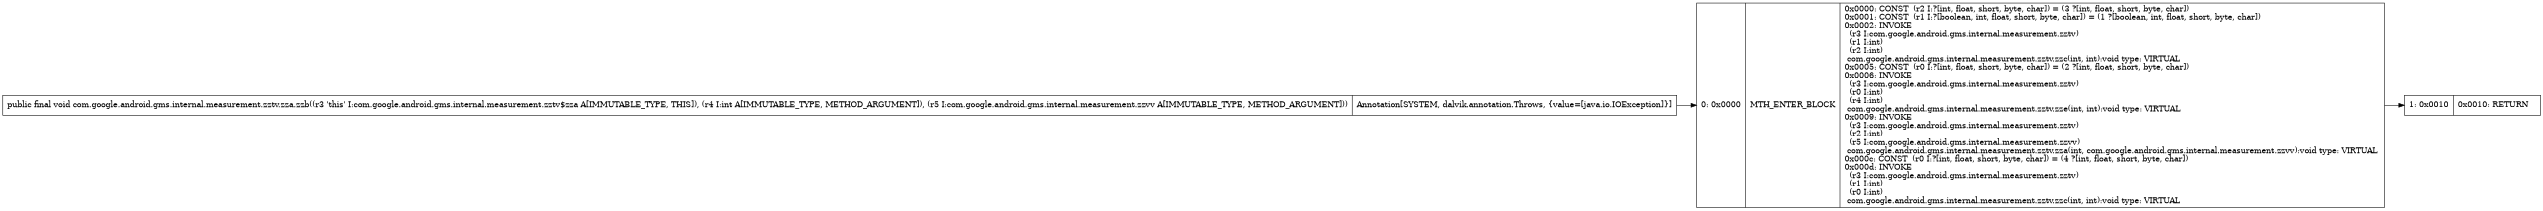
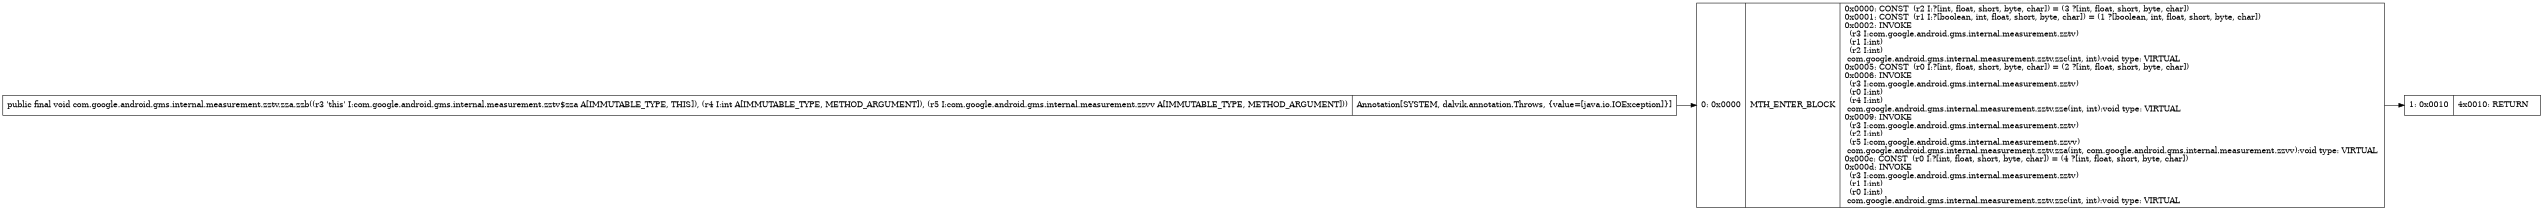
(2497, 105) -> (2497, 105)
